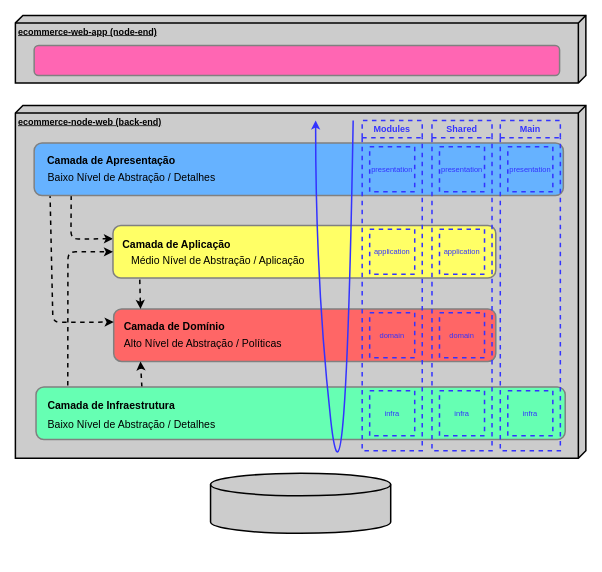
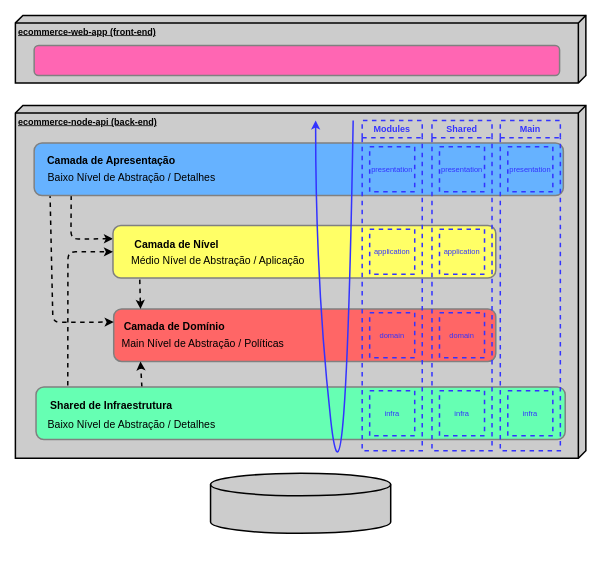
(88, 32) -> (90, 32)
(90, 122) -> (89, 122)
(177, 245) -> (177, 245)
(203, 343) -> (203, 343)
(111, 405) -> (111, 405)
